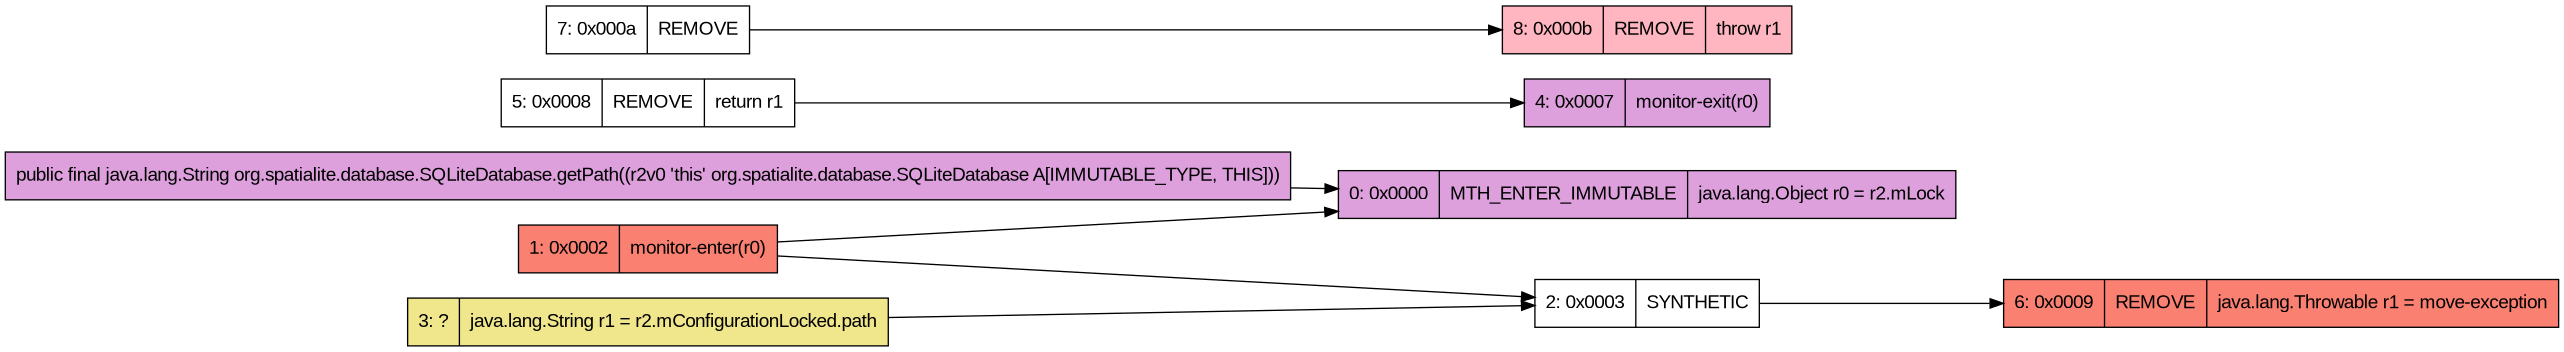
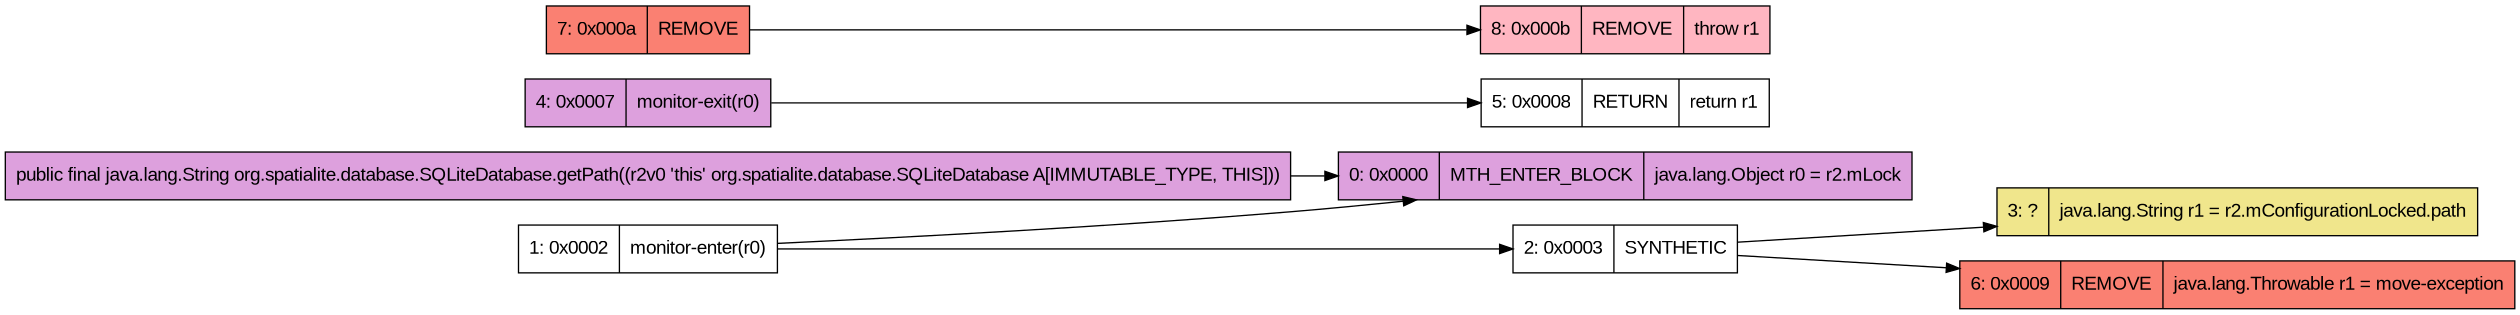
(648, 30) -> (648, 30)
(653, 102) -> (1631, 102)
(1152, 103) -> (1119, 103)
(1563, 194) -> (1542, 175)
(648, 249) -> (648, 249)
(1205, 312) -> (1860, 235)
